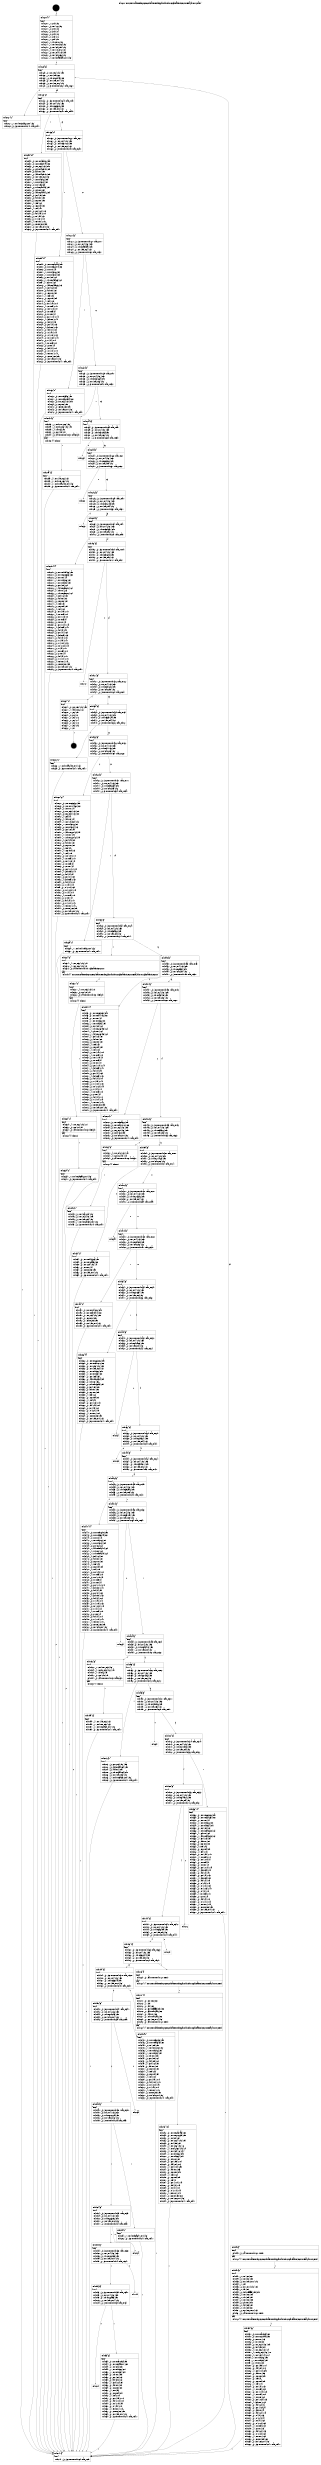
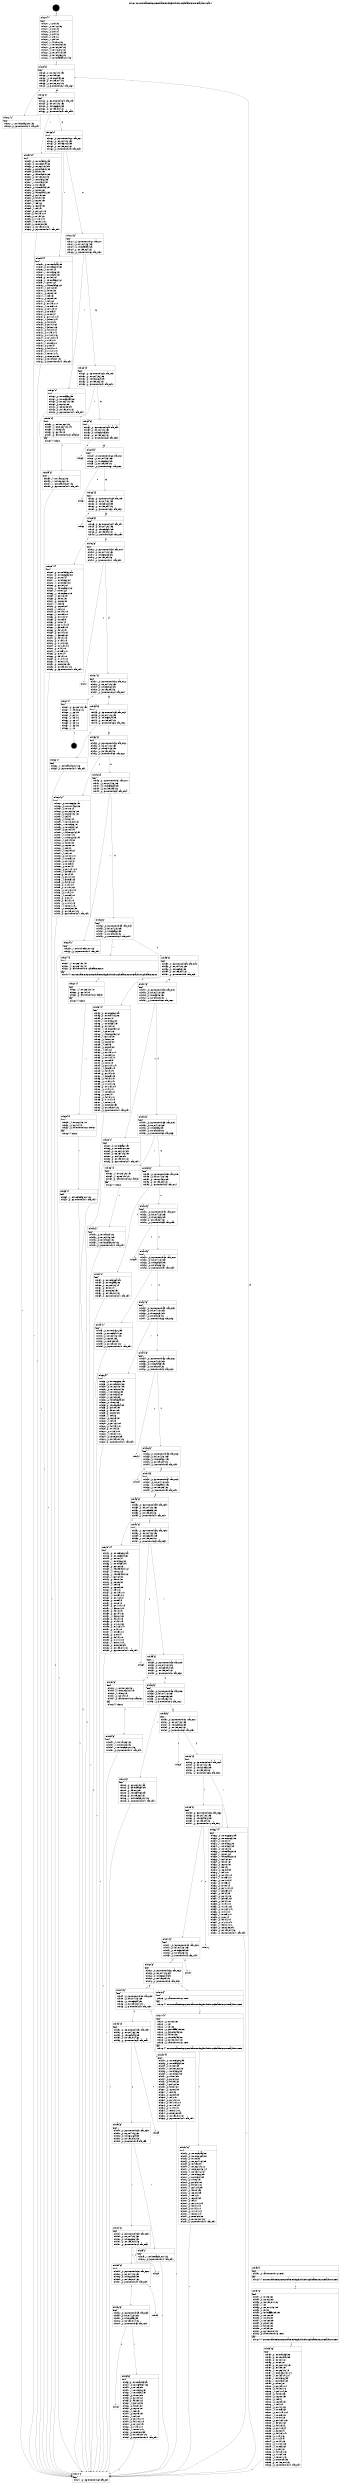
none -> (86, 1815)
